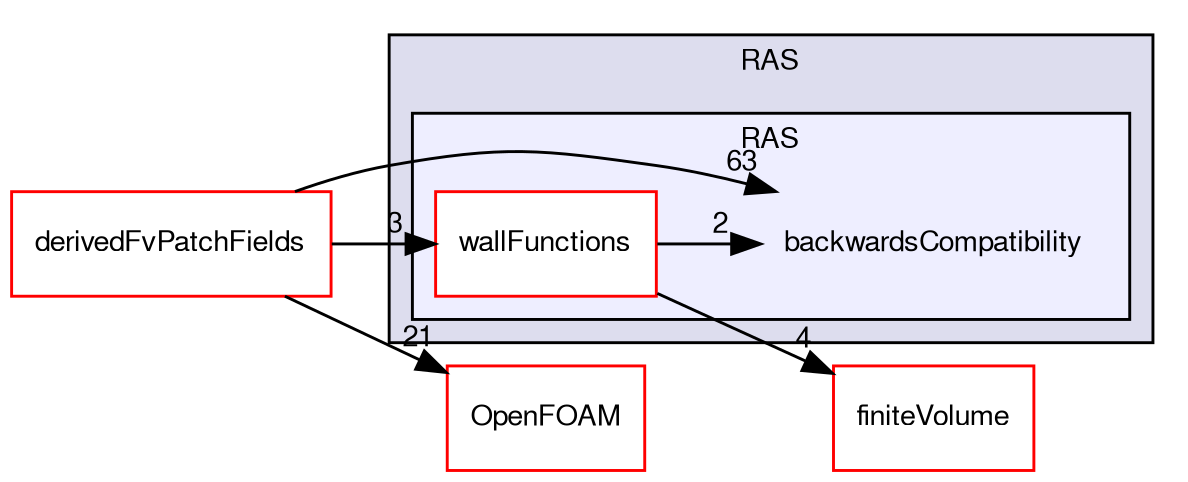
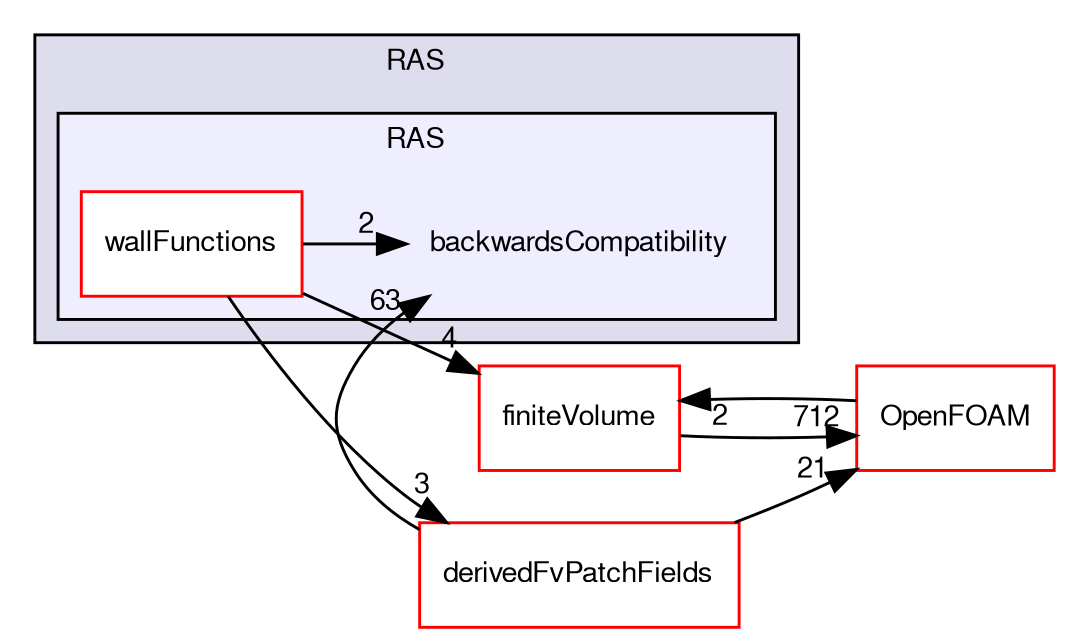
(369, 244) -> (316, 410)
none -> (783, 399)
none -> (753, 438)
